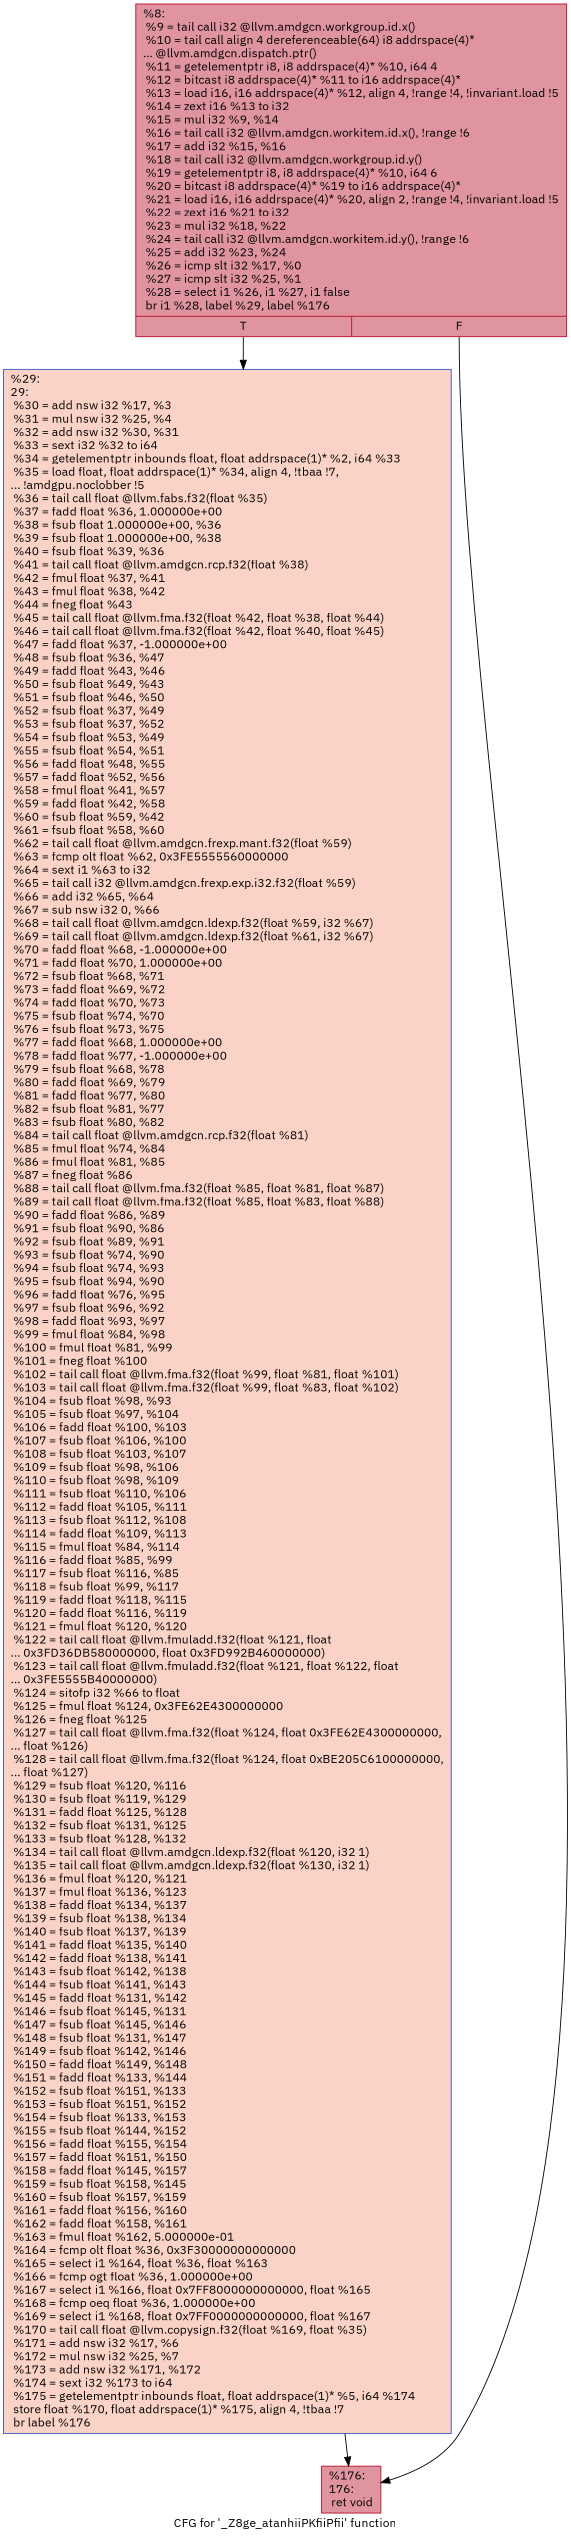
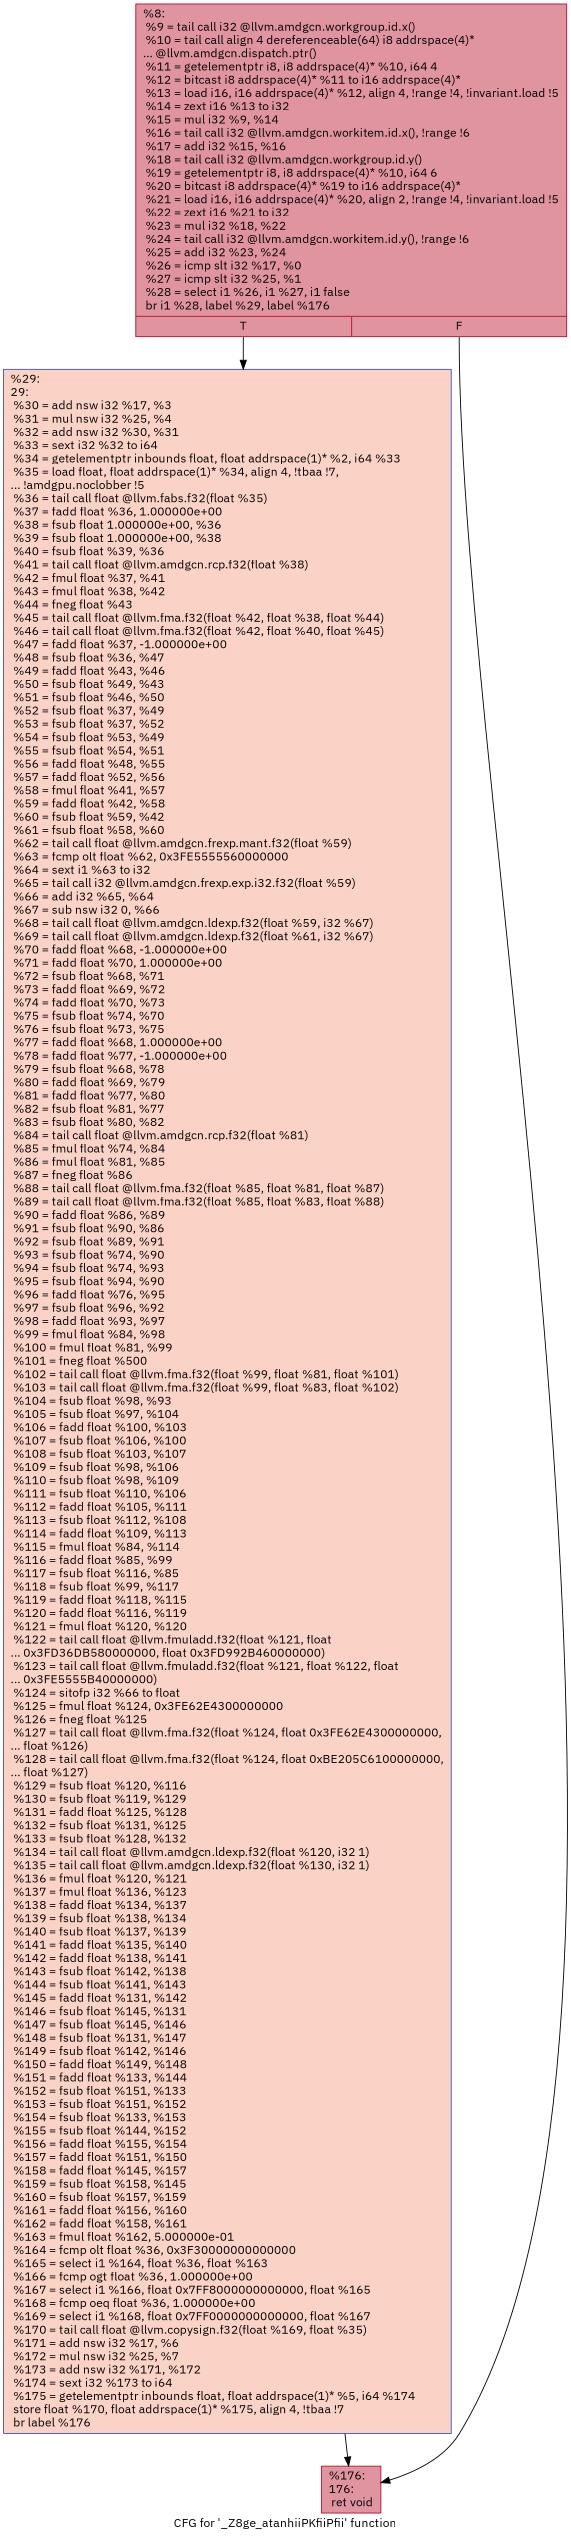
(79, 1361) -> (79, 1361)
